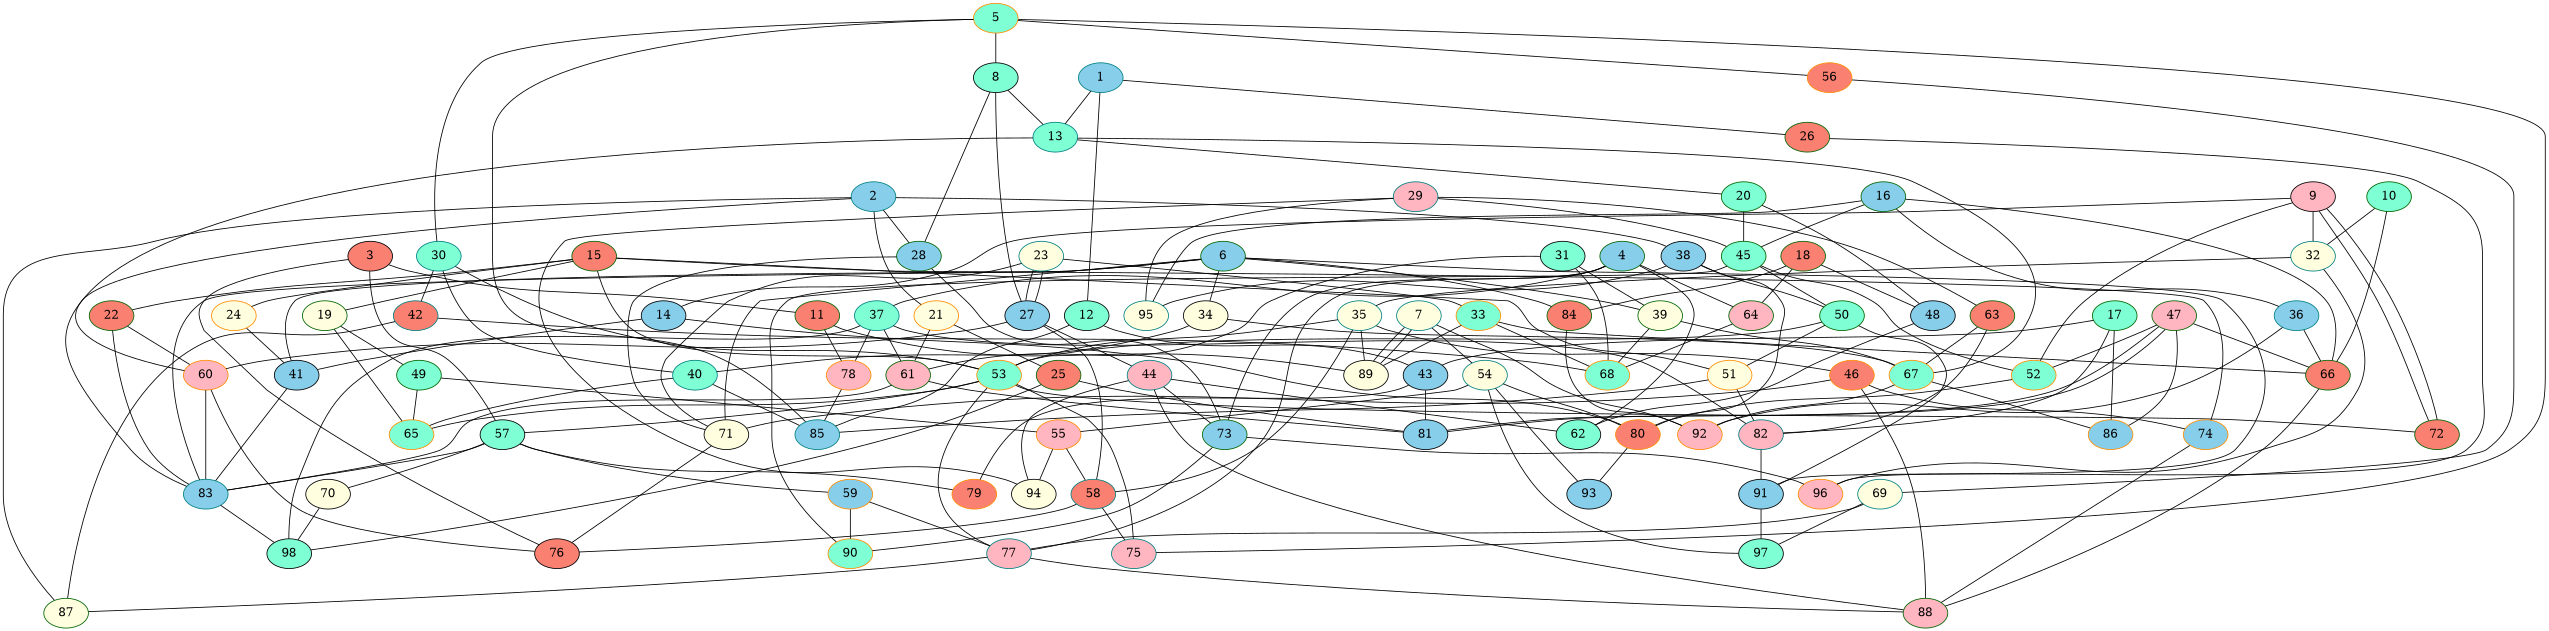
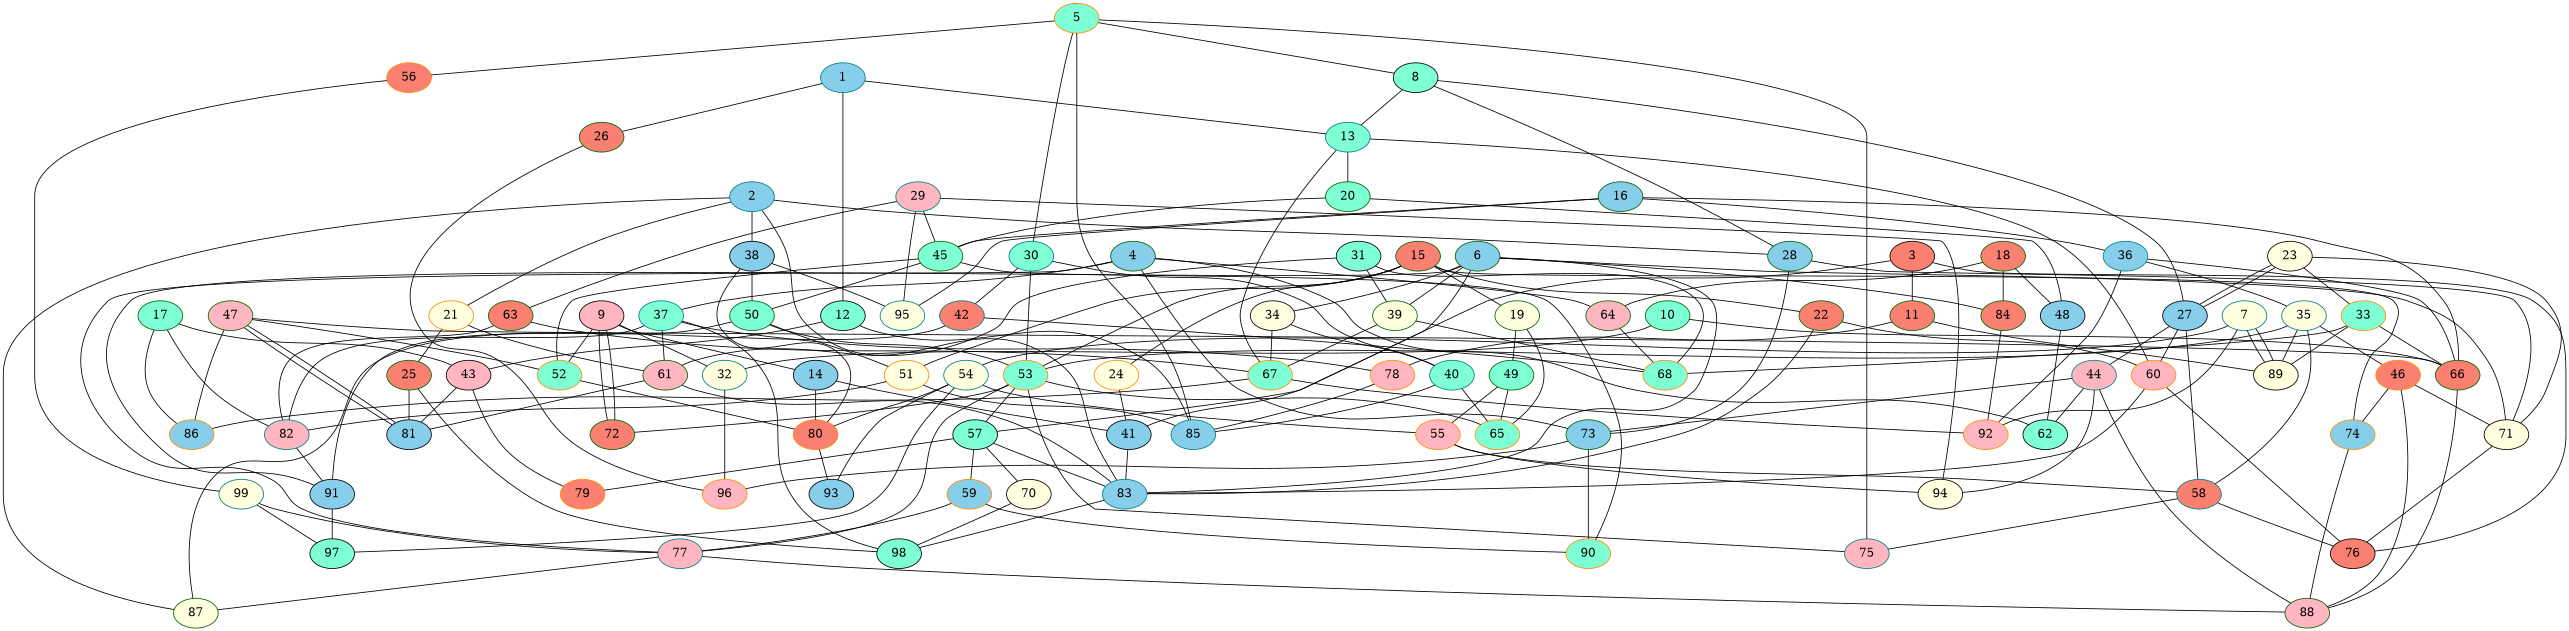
(1041, 256) -> (2290, 256)
(1855, 271) -> (2245, 291)
(1426, 375) -> (469, 375)
(1880, 494) -> (241, 494)
